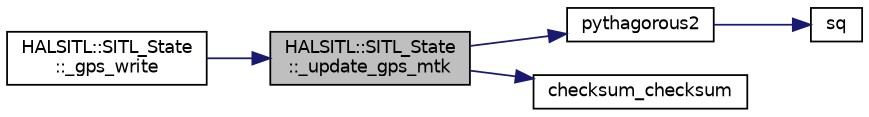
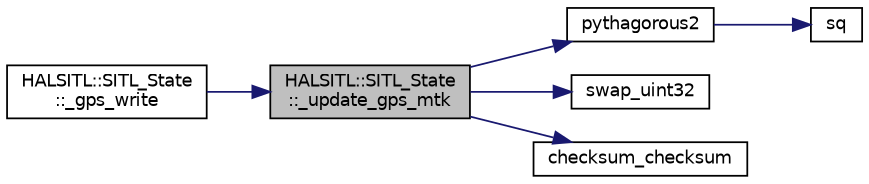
none -> (640, 92)
